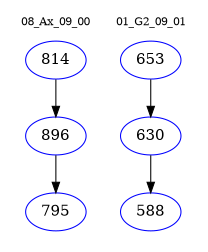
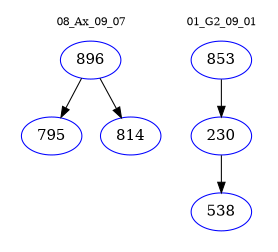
(56, 23) -> (91, 23)
(151, 60) -> (221, 60)
(56, 93) -> (108, 93)
(151, 136) -> (221, 136)
(151, 212) -> (221, 212)
